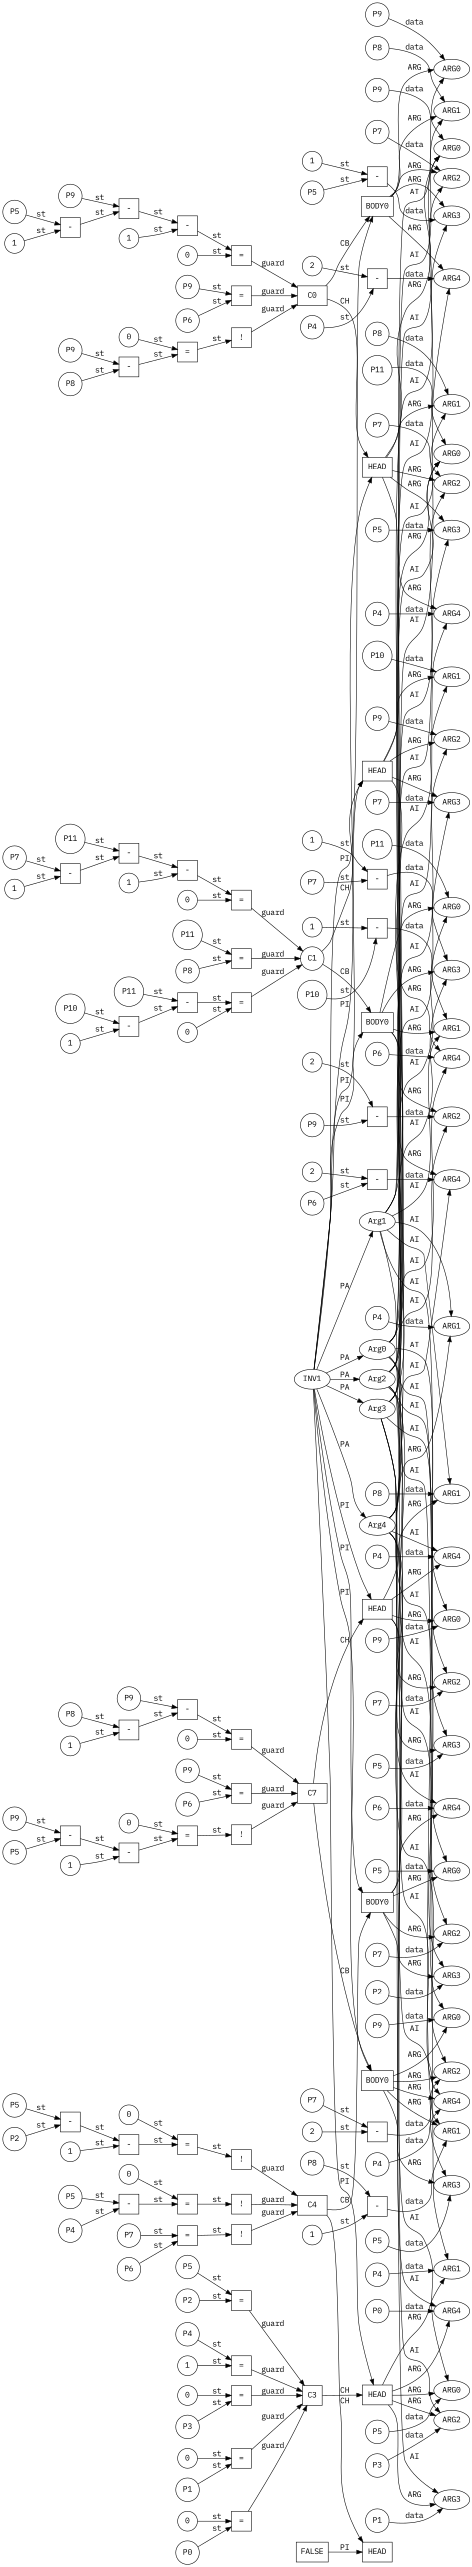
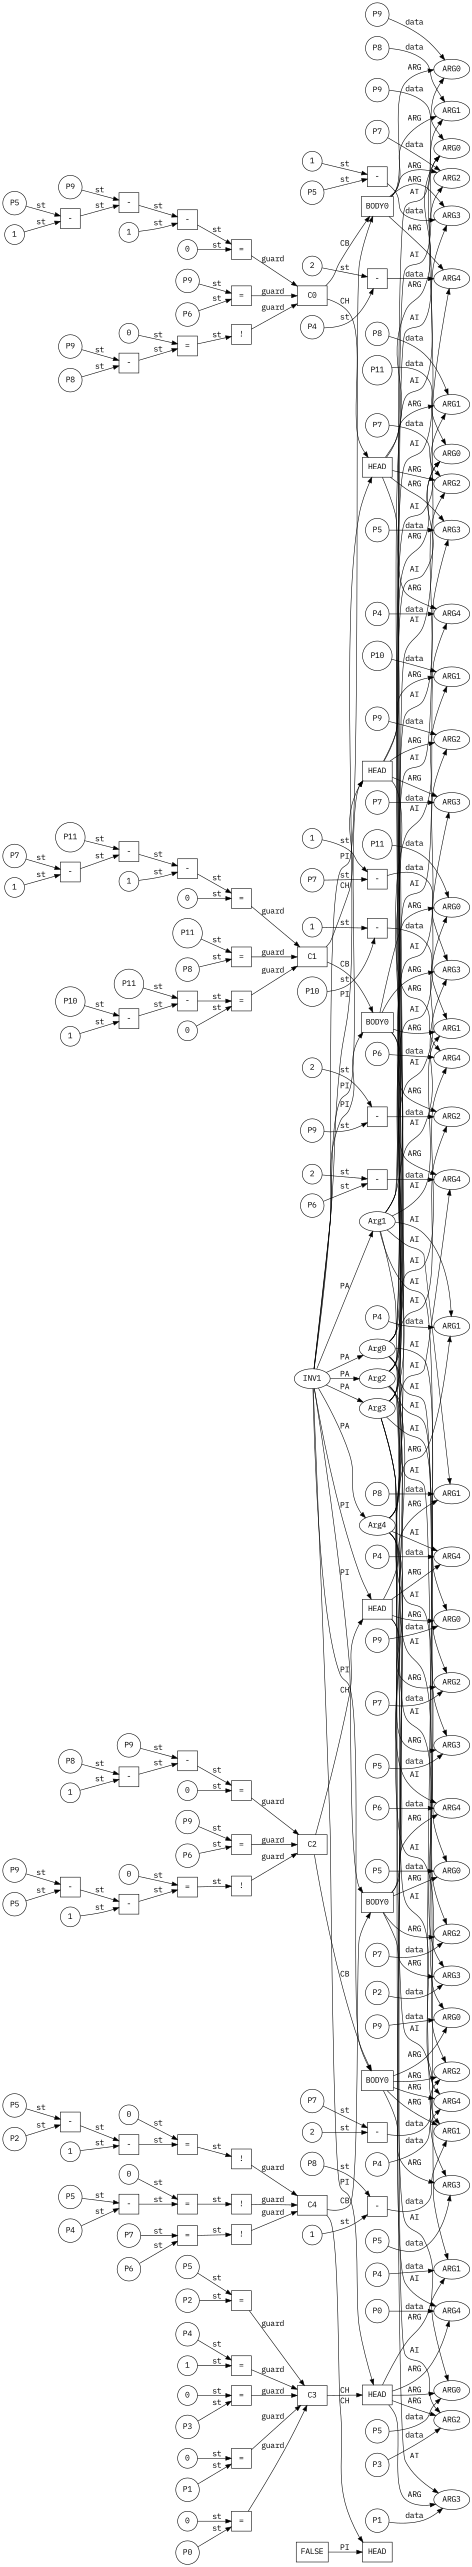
(312, 959) -> (312, 957)
(312, 1793) -> (312, 1845)
(312, 2395) -> (312, 2395)
